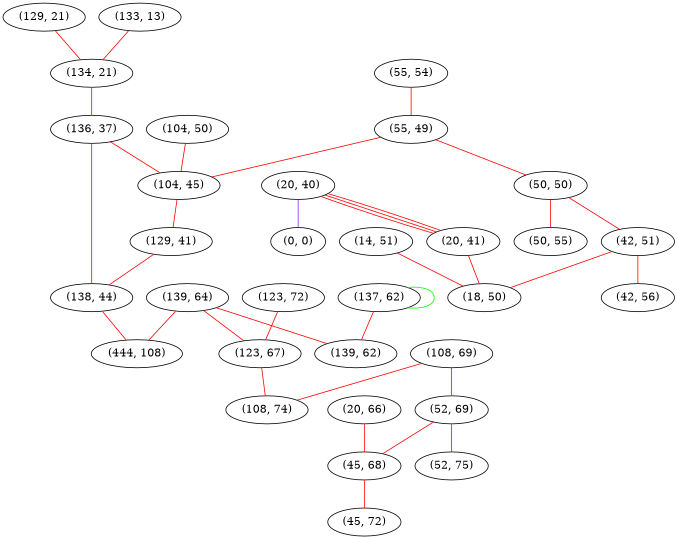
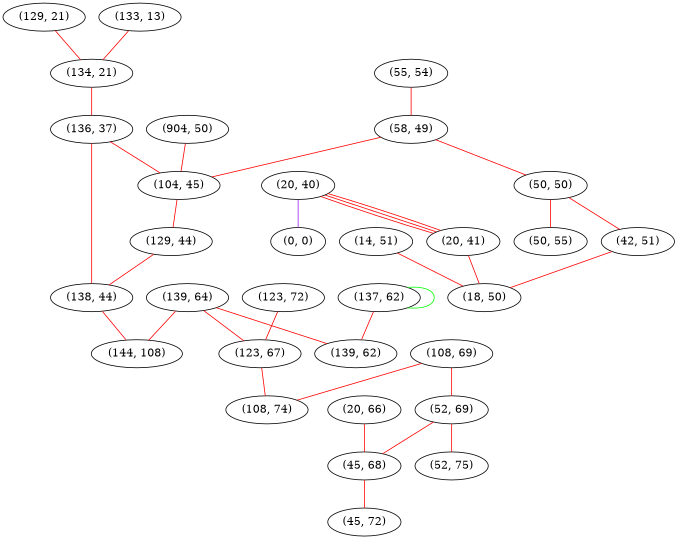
(188, 129) -> (188, 129)
(411, 129) -> (411, 129)
(171, 242) -> (171, 242)
(638, 298) -> none
(137, 354) -> (137, 354)
